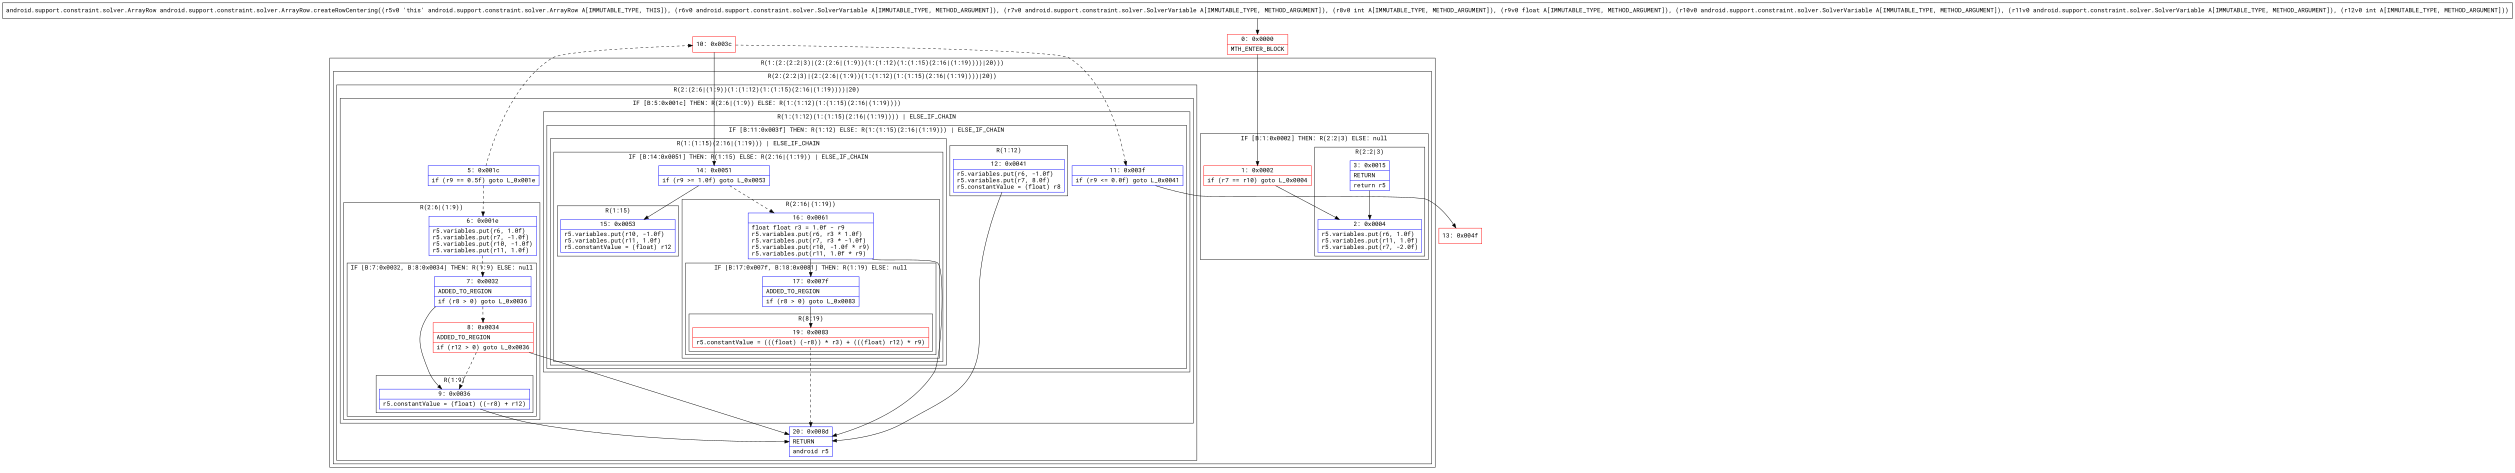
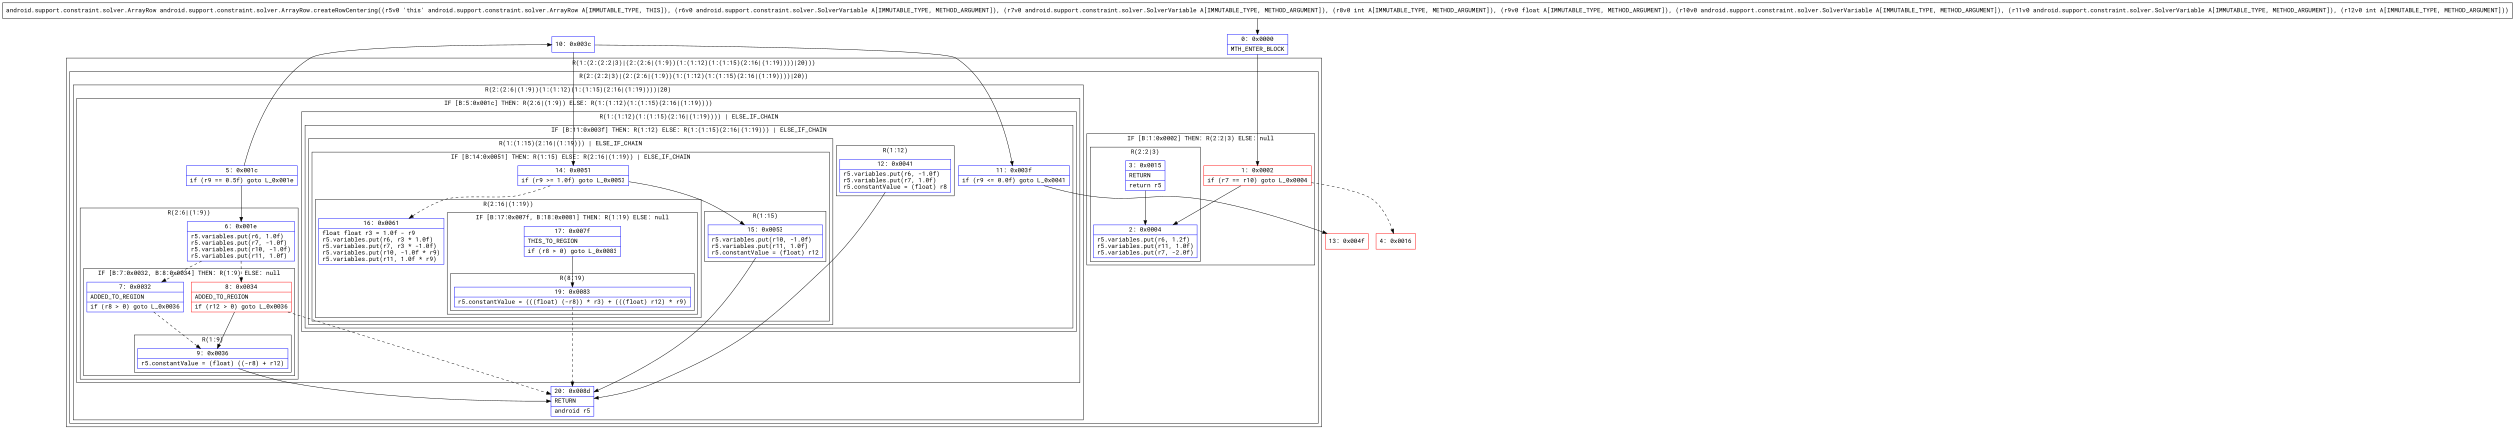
(714, 44) -> (573, 44)
(1258, 44) -> (1258, 44)
(963, 50) -> (836, 49)
(562, 55) -> (364, 50)
(1003, 180) -> (890, 180)
(483, 199) -> (241, 201)
(1368, 234) -> (1144, 240)
none -> (1396, 241)
(811, 266) -> none
(793, 291) -> (553, 241)
(483, 312) -> (241, 271)
(811, 338) -> (572, 297)
(421, 346) -> (175, 329)
(469, 369) -> (227, 328)
(929, 378) -> (688, 338)
(657, 393) -> (417, 352)
